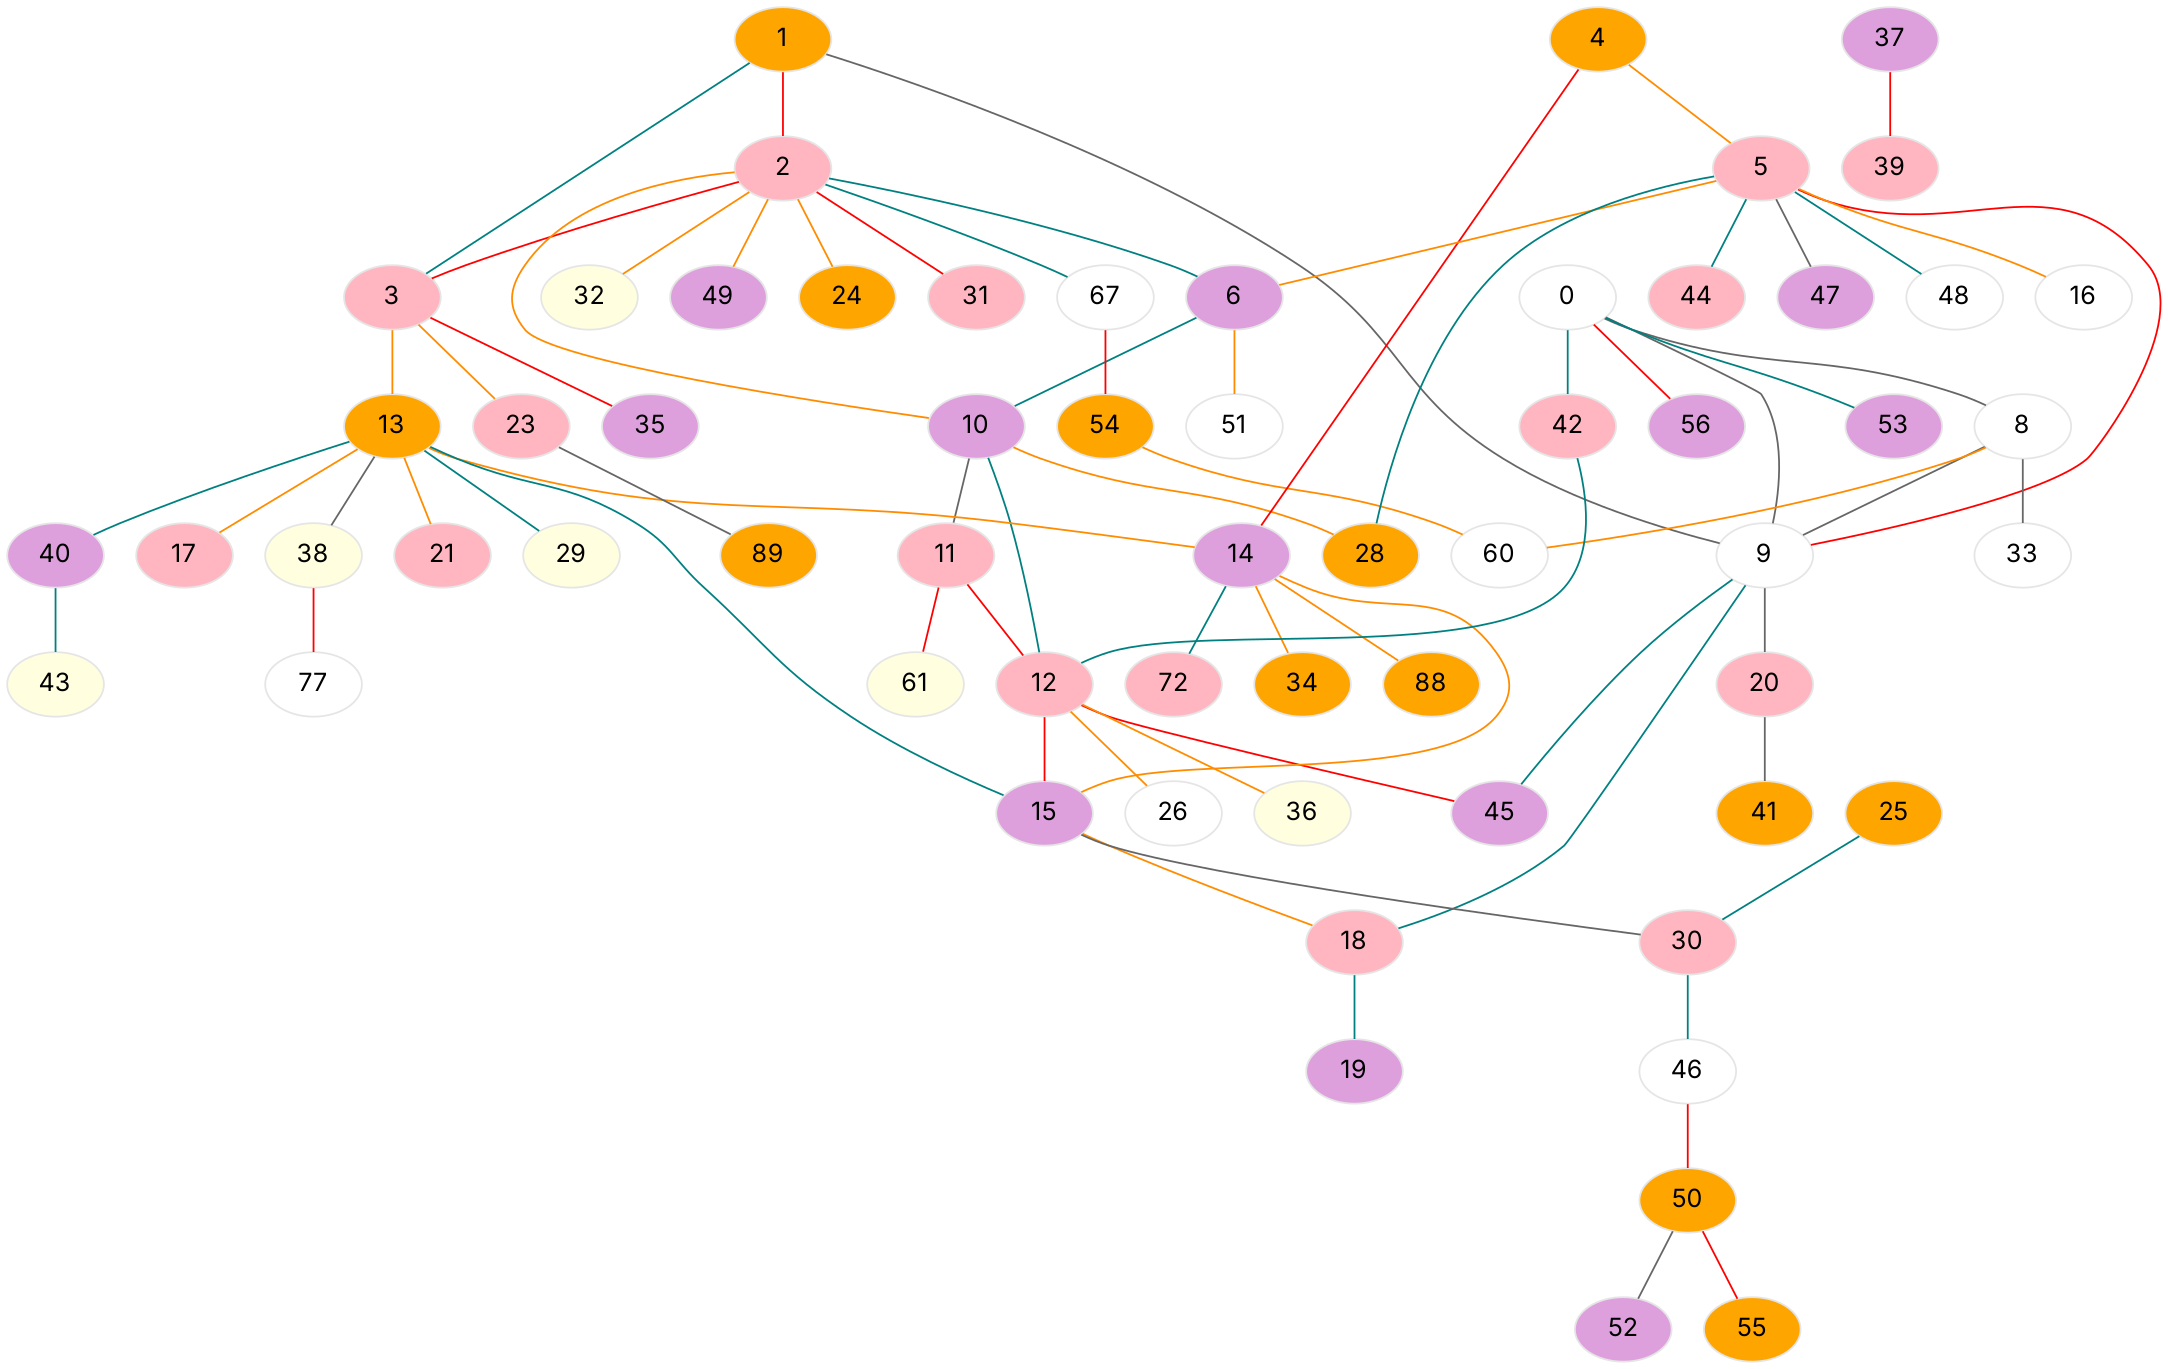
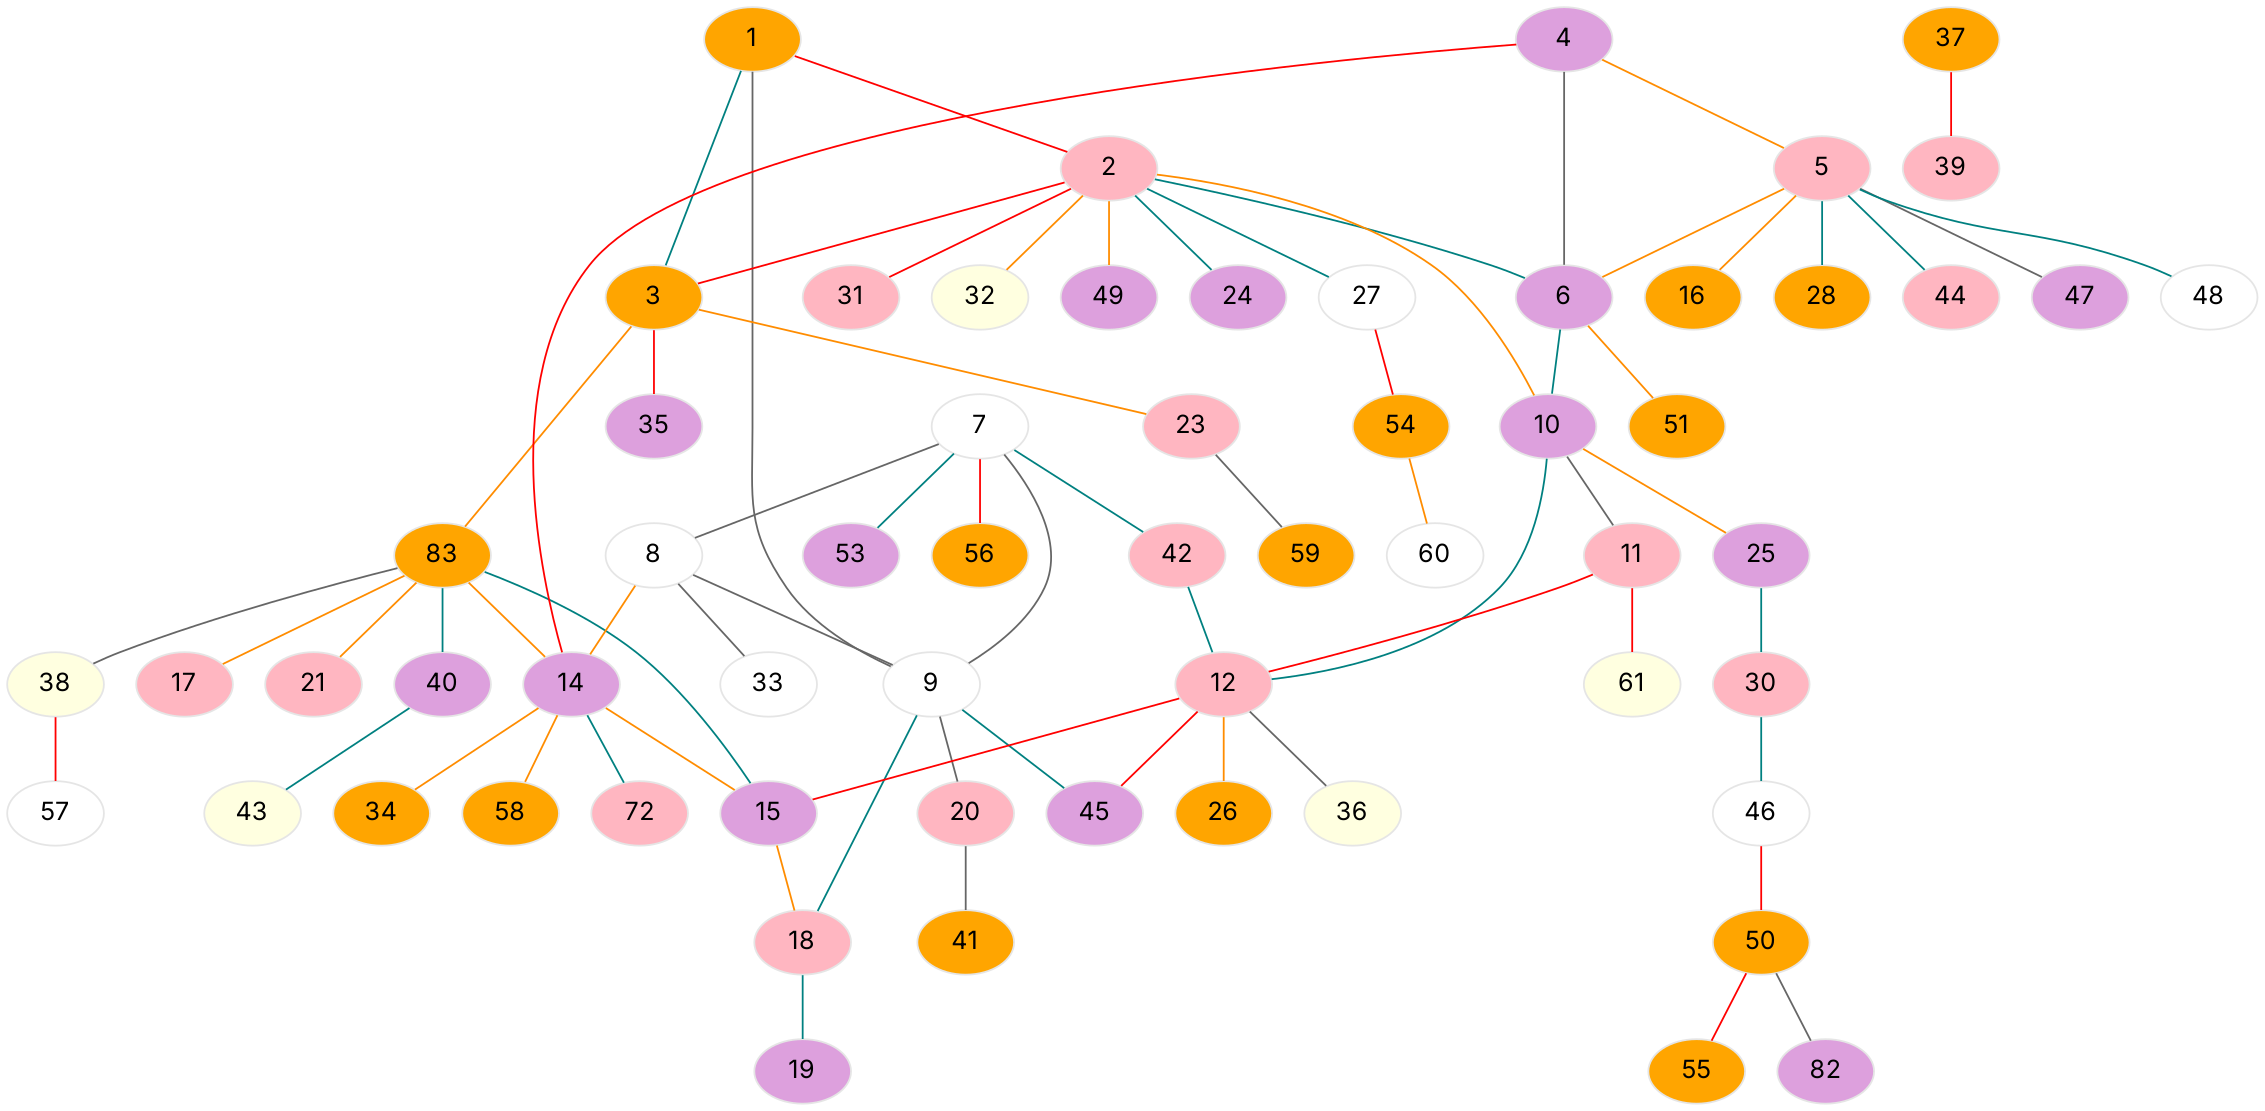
(1598, 39) -> (1564, 39)
(1890, 39) -> (1951, 39)
none -> (1564, 168)
(815, 233) -> (1173, 233)
(392, 297) -> (654, 297)
(847, 297) -> (1238, 297)
(1105, 297) -> (1367, 297)
(1568, 297) -> (980, 426)
(2084, 297) -> (1693, 297)
(2157, 329) -> none
(392, 426) -> (443, 555)
(1234, 426) -> (1677, 426)
(1697, 426) -> (980, 555)
(1174, 491) -> (1655, 491)
(1758, 511) -> (613, 620)
(572, 555) -> none
(769, 555) -> (1306, 555)
(314, 684) -> (56, 813)
(1432, 684) -> (511, 813)
(1173, 749) -> (1288, 749)
(1174, 813) -> (1224, 813)
(1894, 813) -> (1761, 555)
(1359, 895) -> none
(1623, 1329) -> (1826, 1071)
